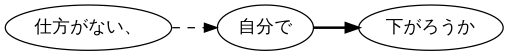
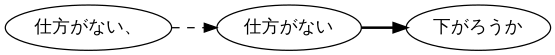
(265, 28) -> (289, 28)
